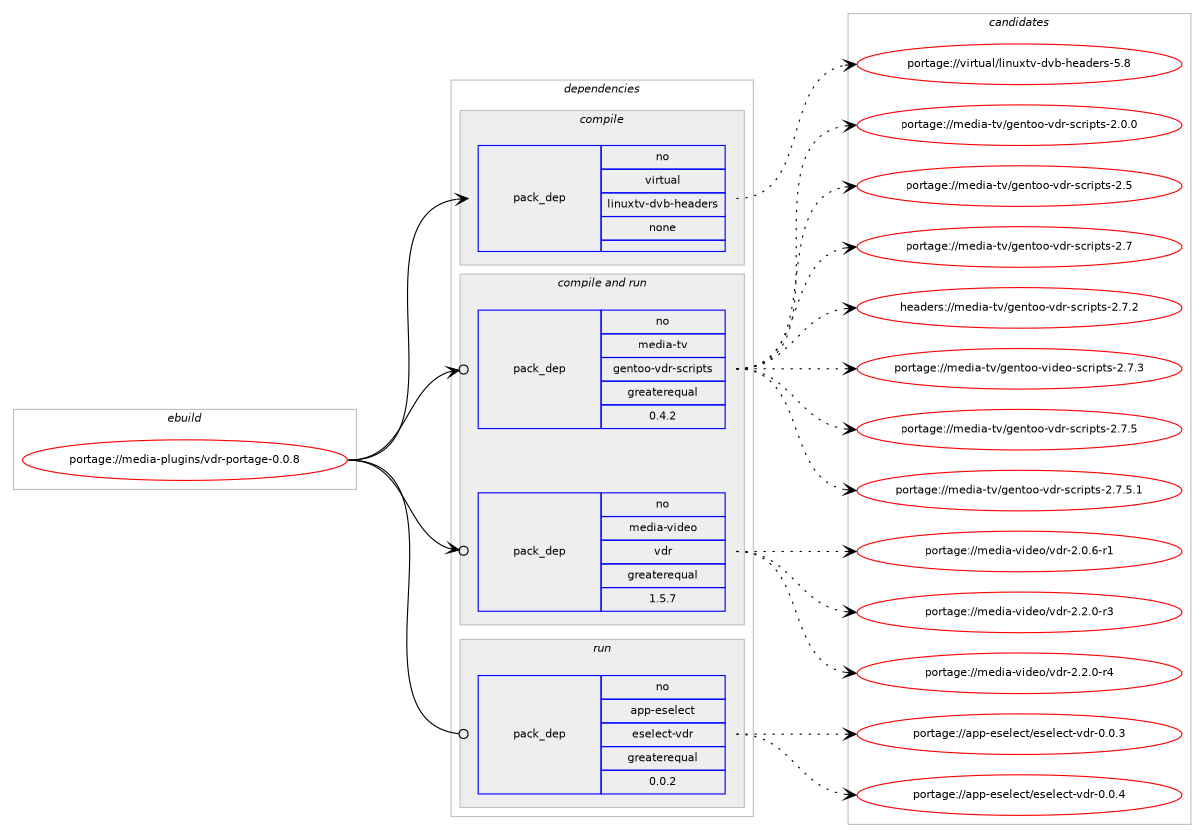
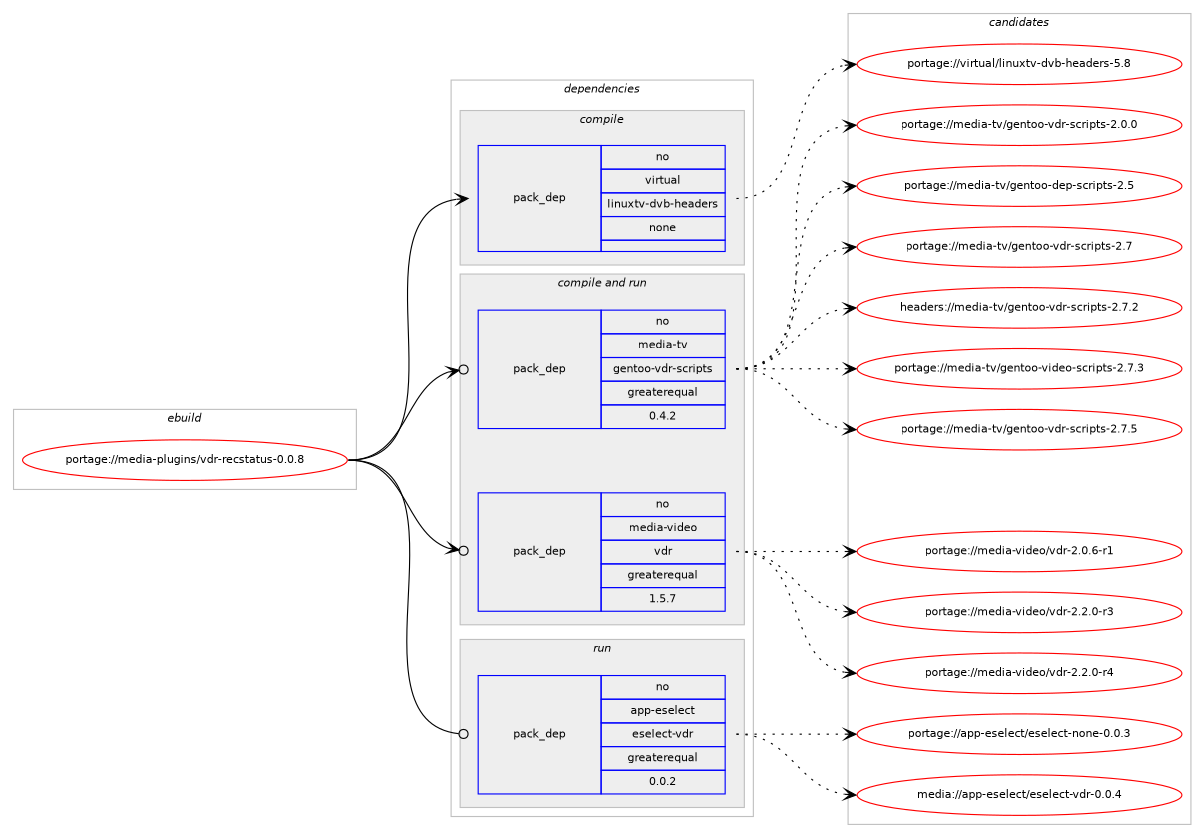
(1020, 186) -> (1020, 186)
(185, 460) -> (185, 460)
(1020, 491) -> none
(1020, 734) -> (1020, 734)
(1020, 795) -> (1020, 795)
